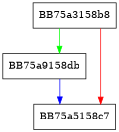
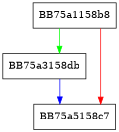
(75, 15) -> (75, 15)
(44, 66) -> (44, 66)
